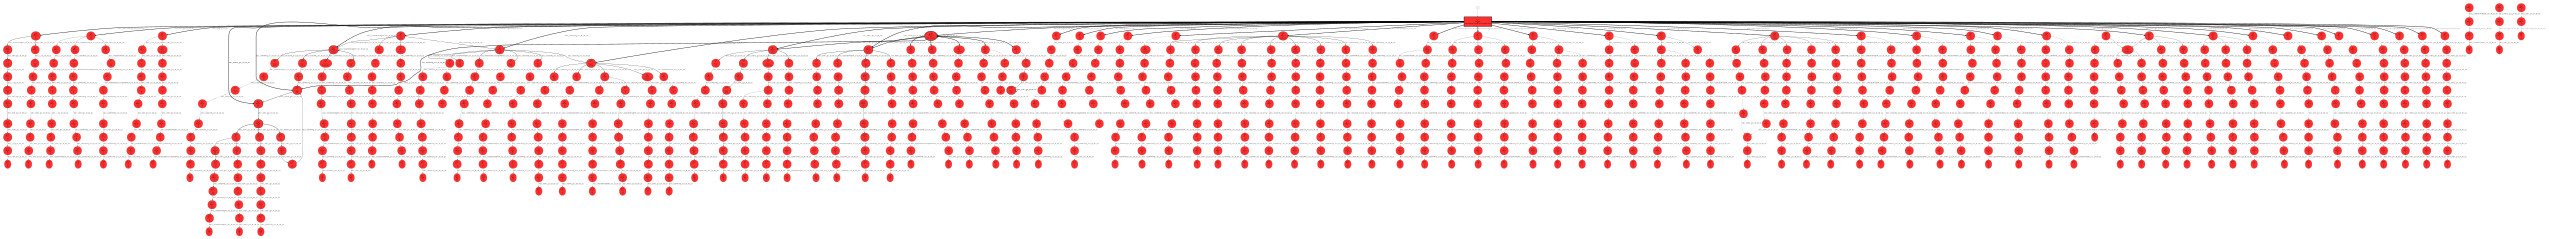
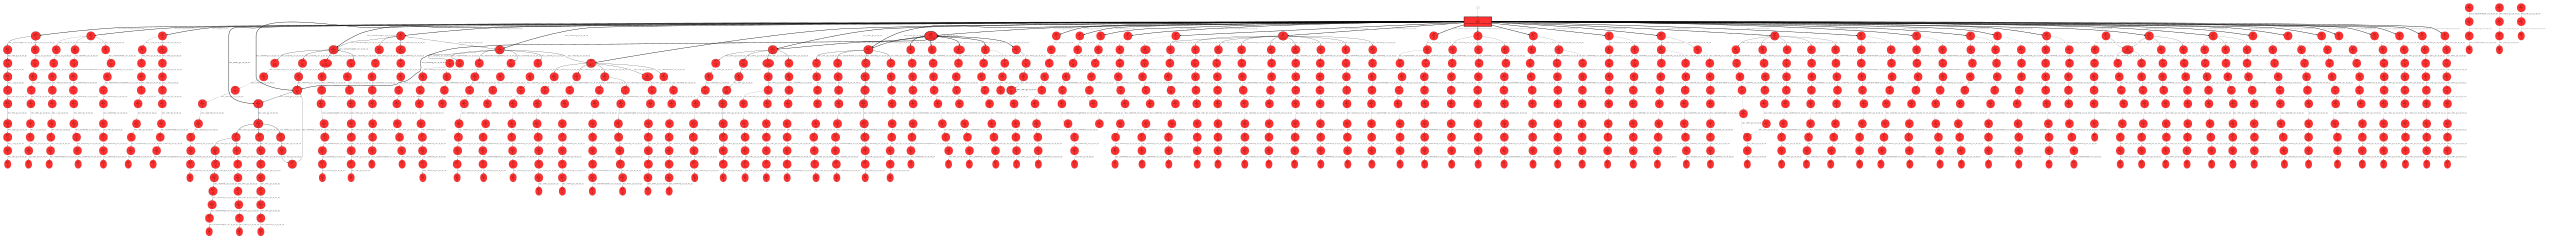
none -> (838, 70)
